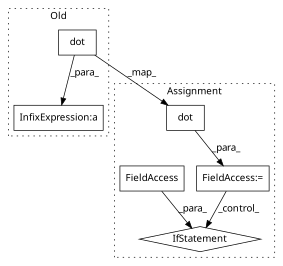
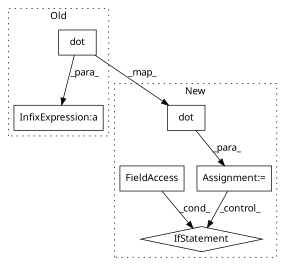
(195, 92) -> (196, 92)
(233, 178) -> (234, 178)
(193, 209) -> (195, 209)
